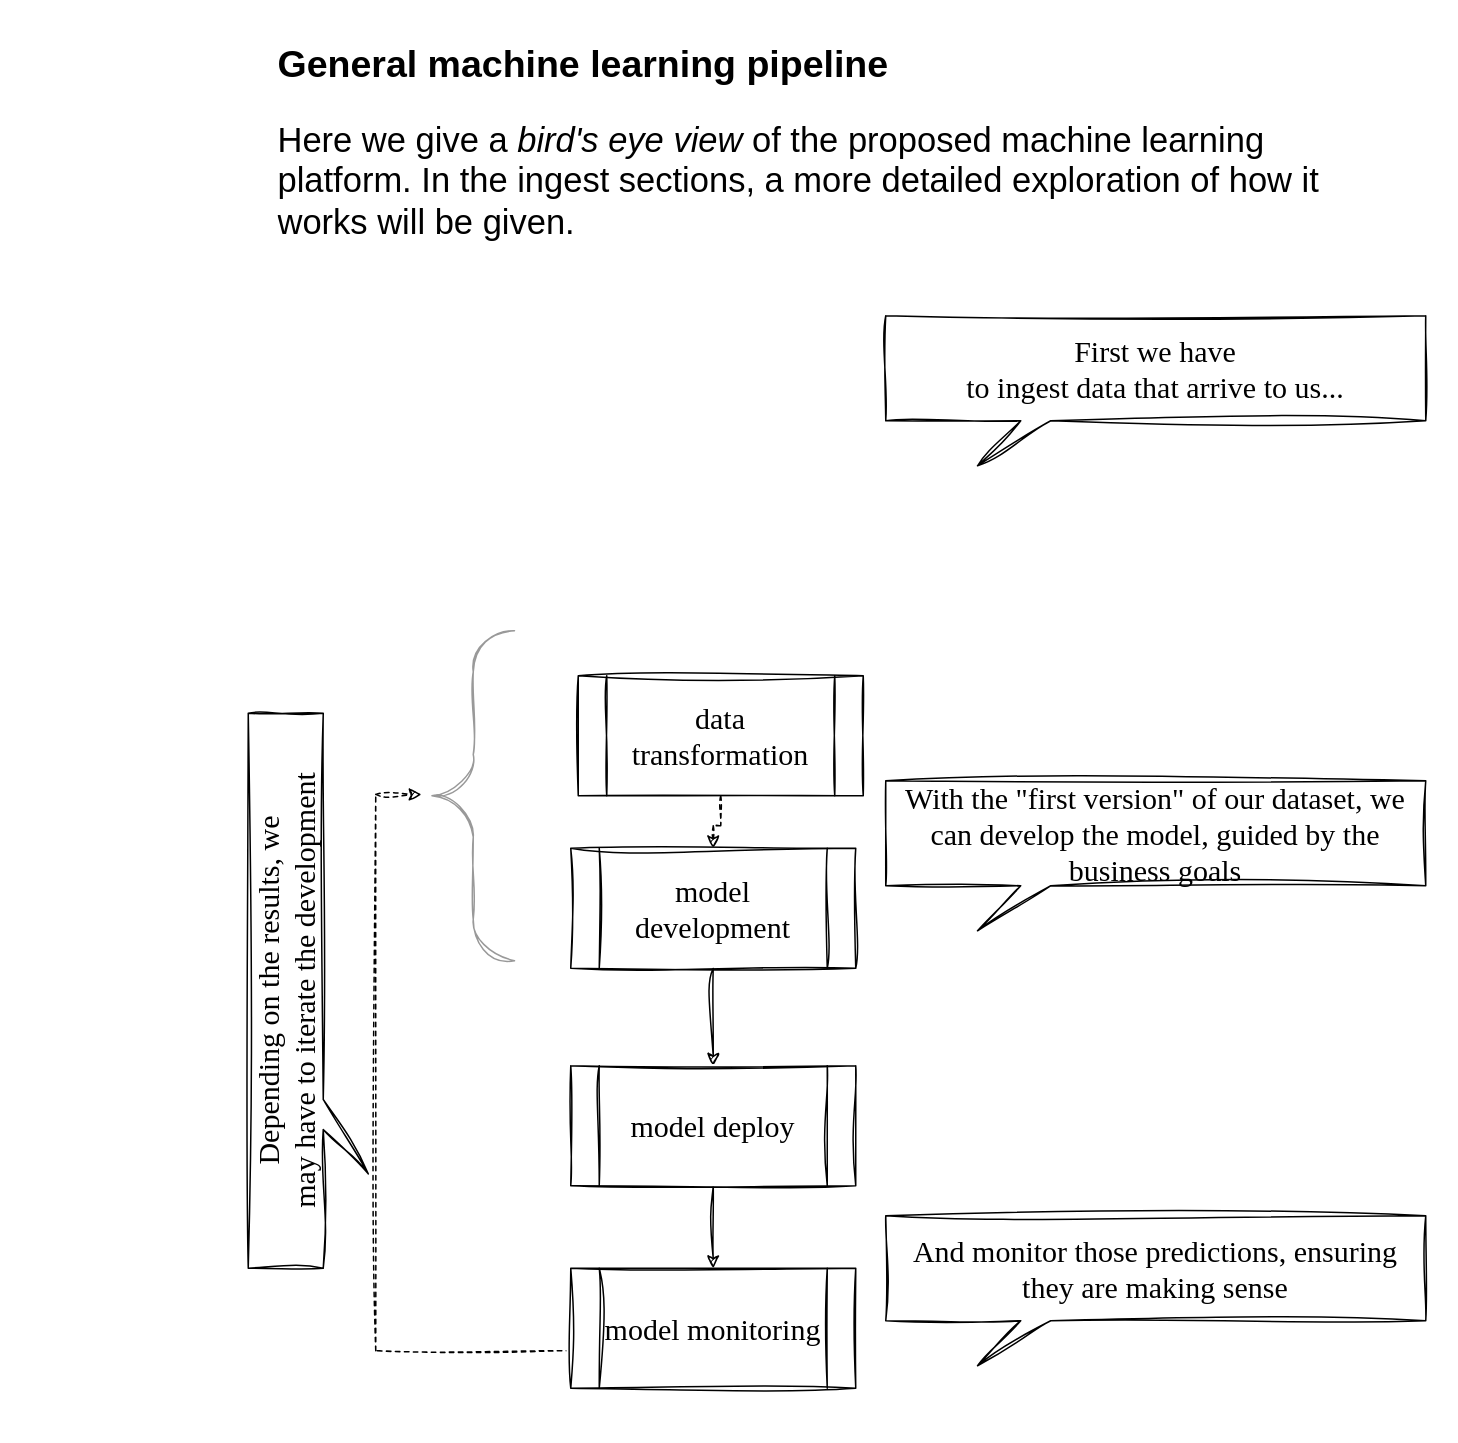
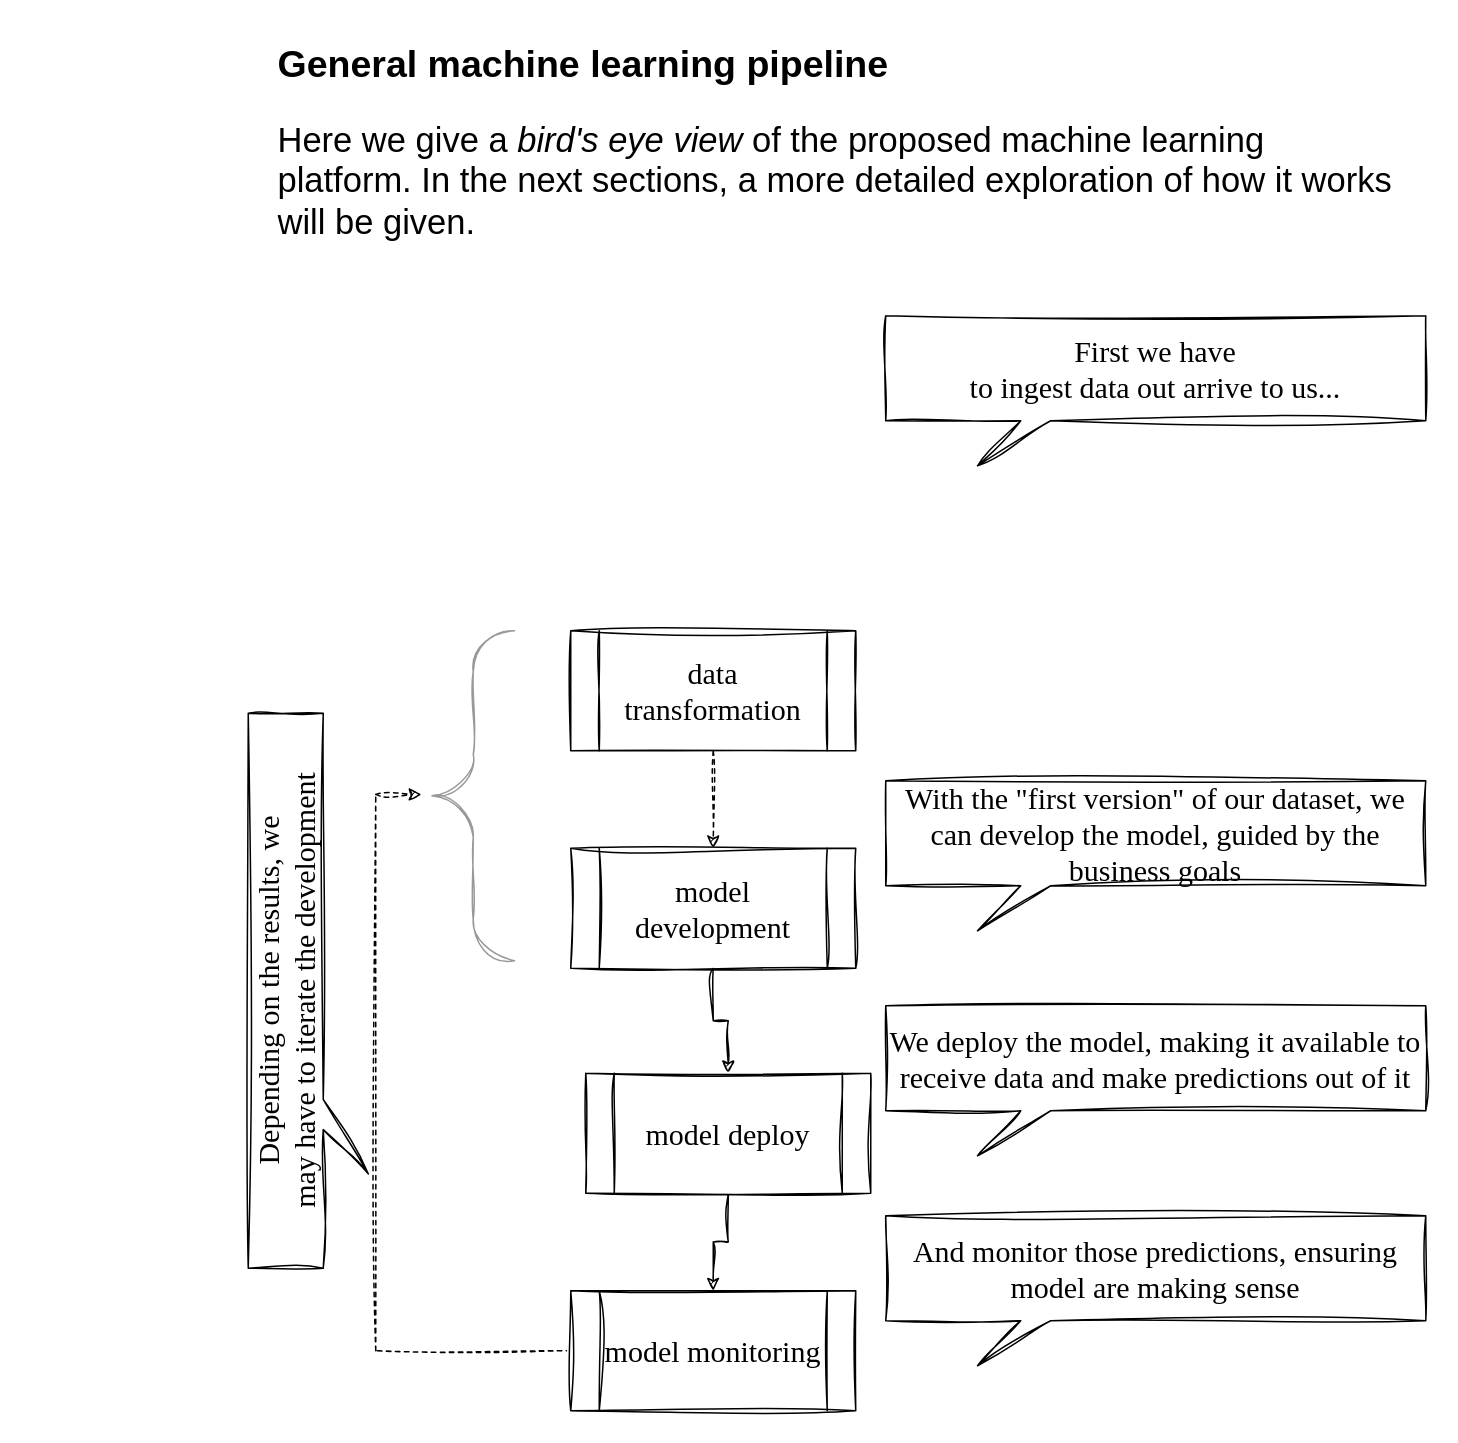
(842, 48) -> (842, 48)
(1156, 368) -> (1156, 368)
(721, 736) -> (713, 691)
none -> (1156, 1081)
(713, 1126) -> (728, 1133)
(1156, 1268) -> (1156, 1268)
(713, 1328) -> (713, 1351)
